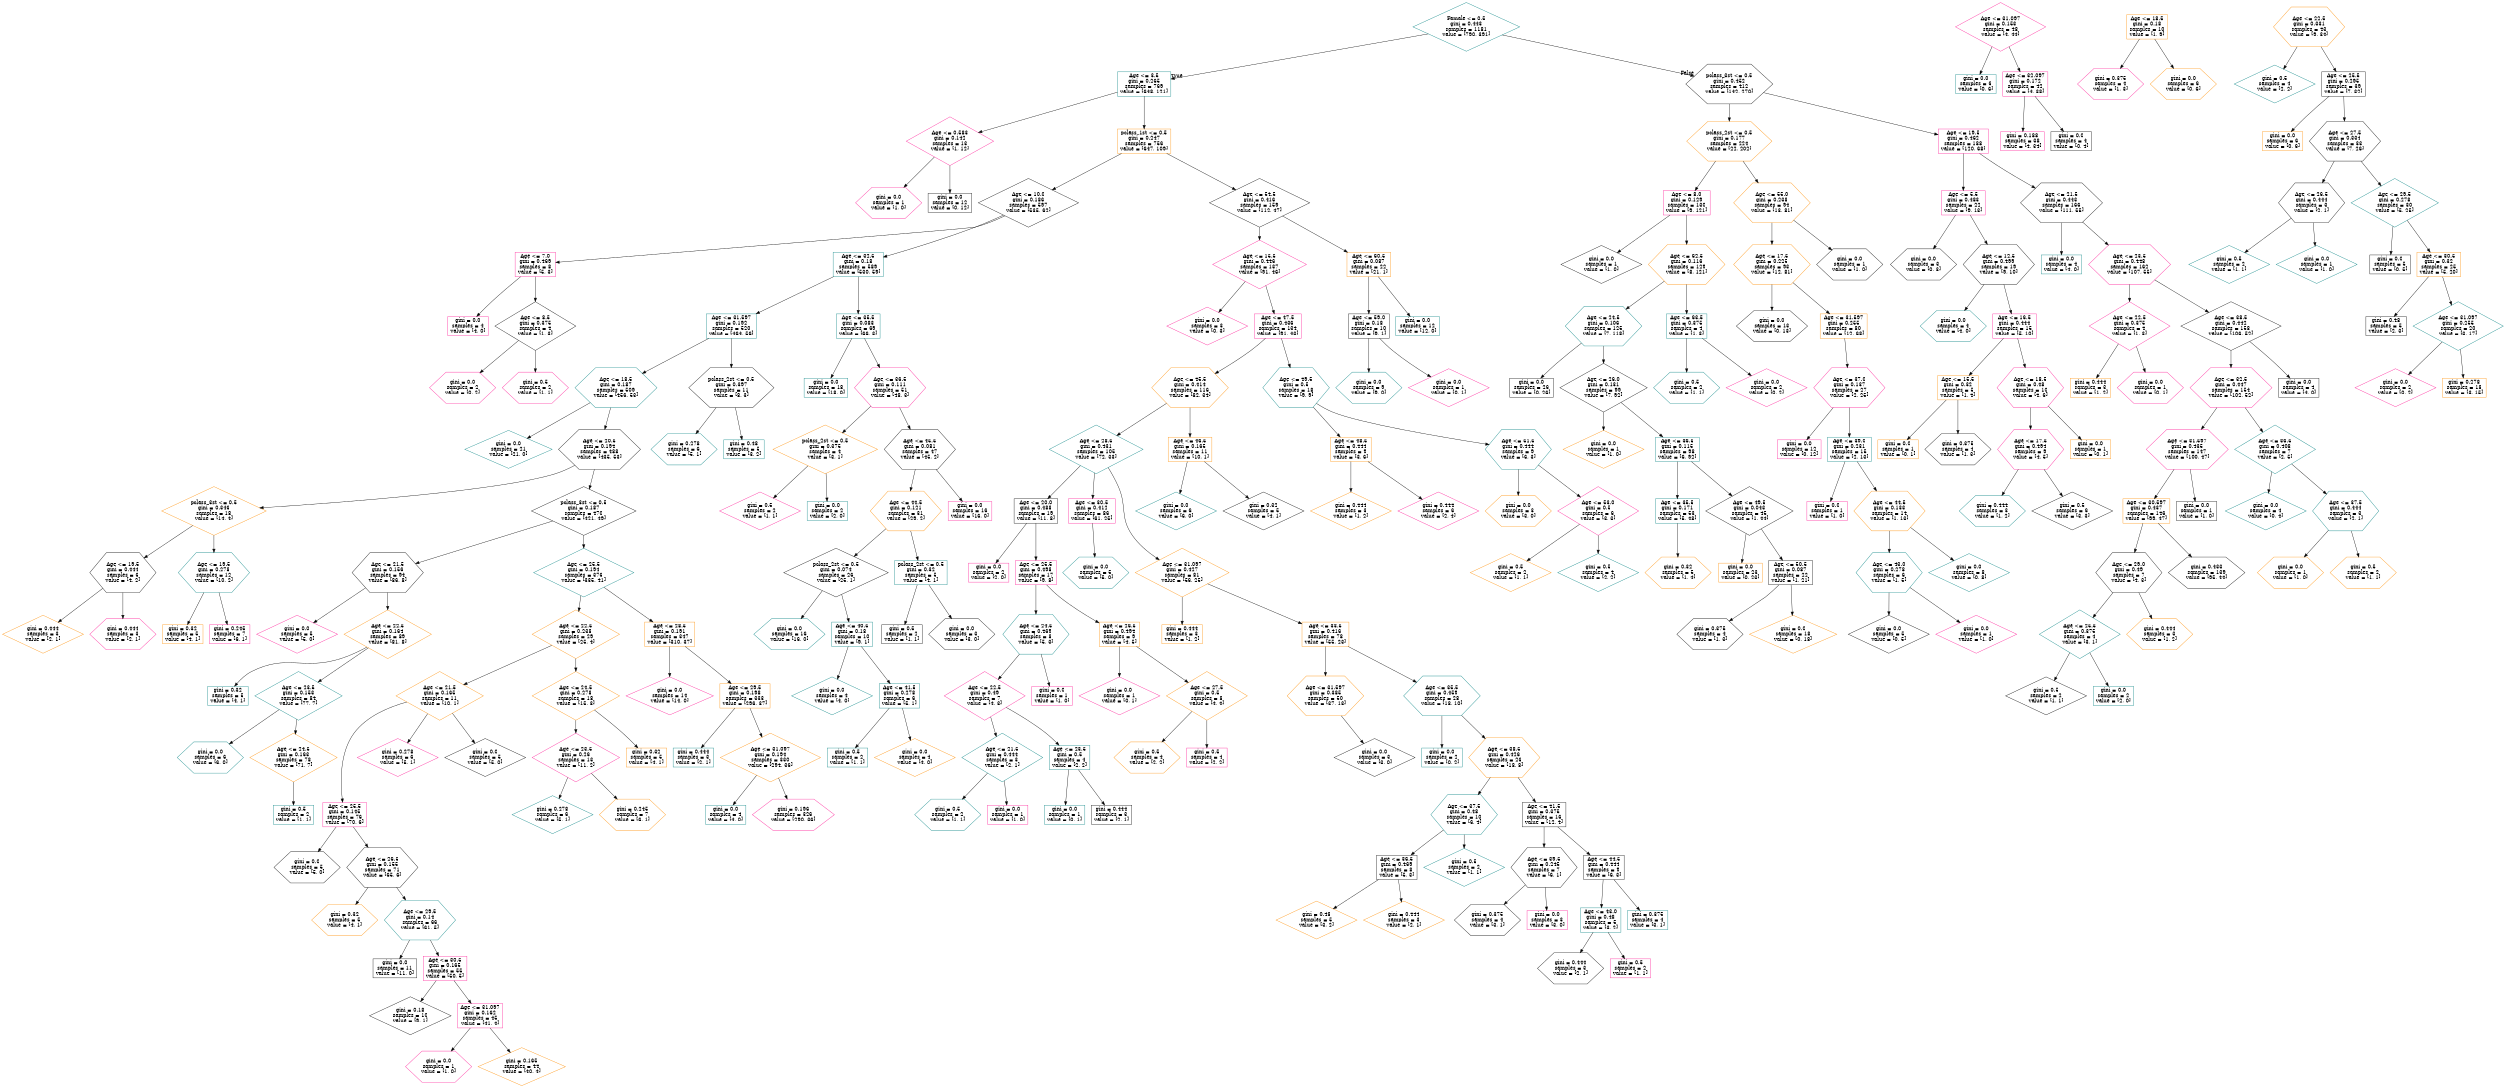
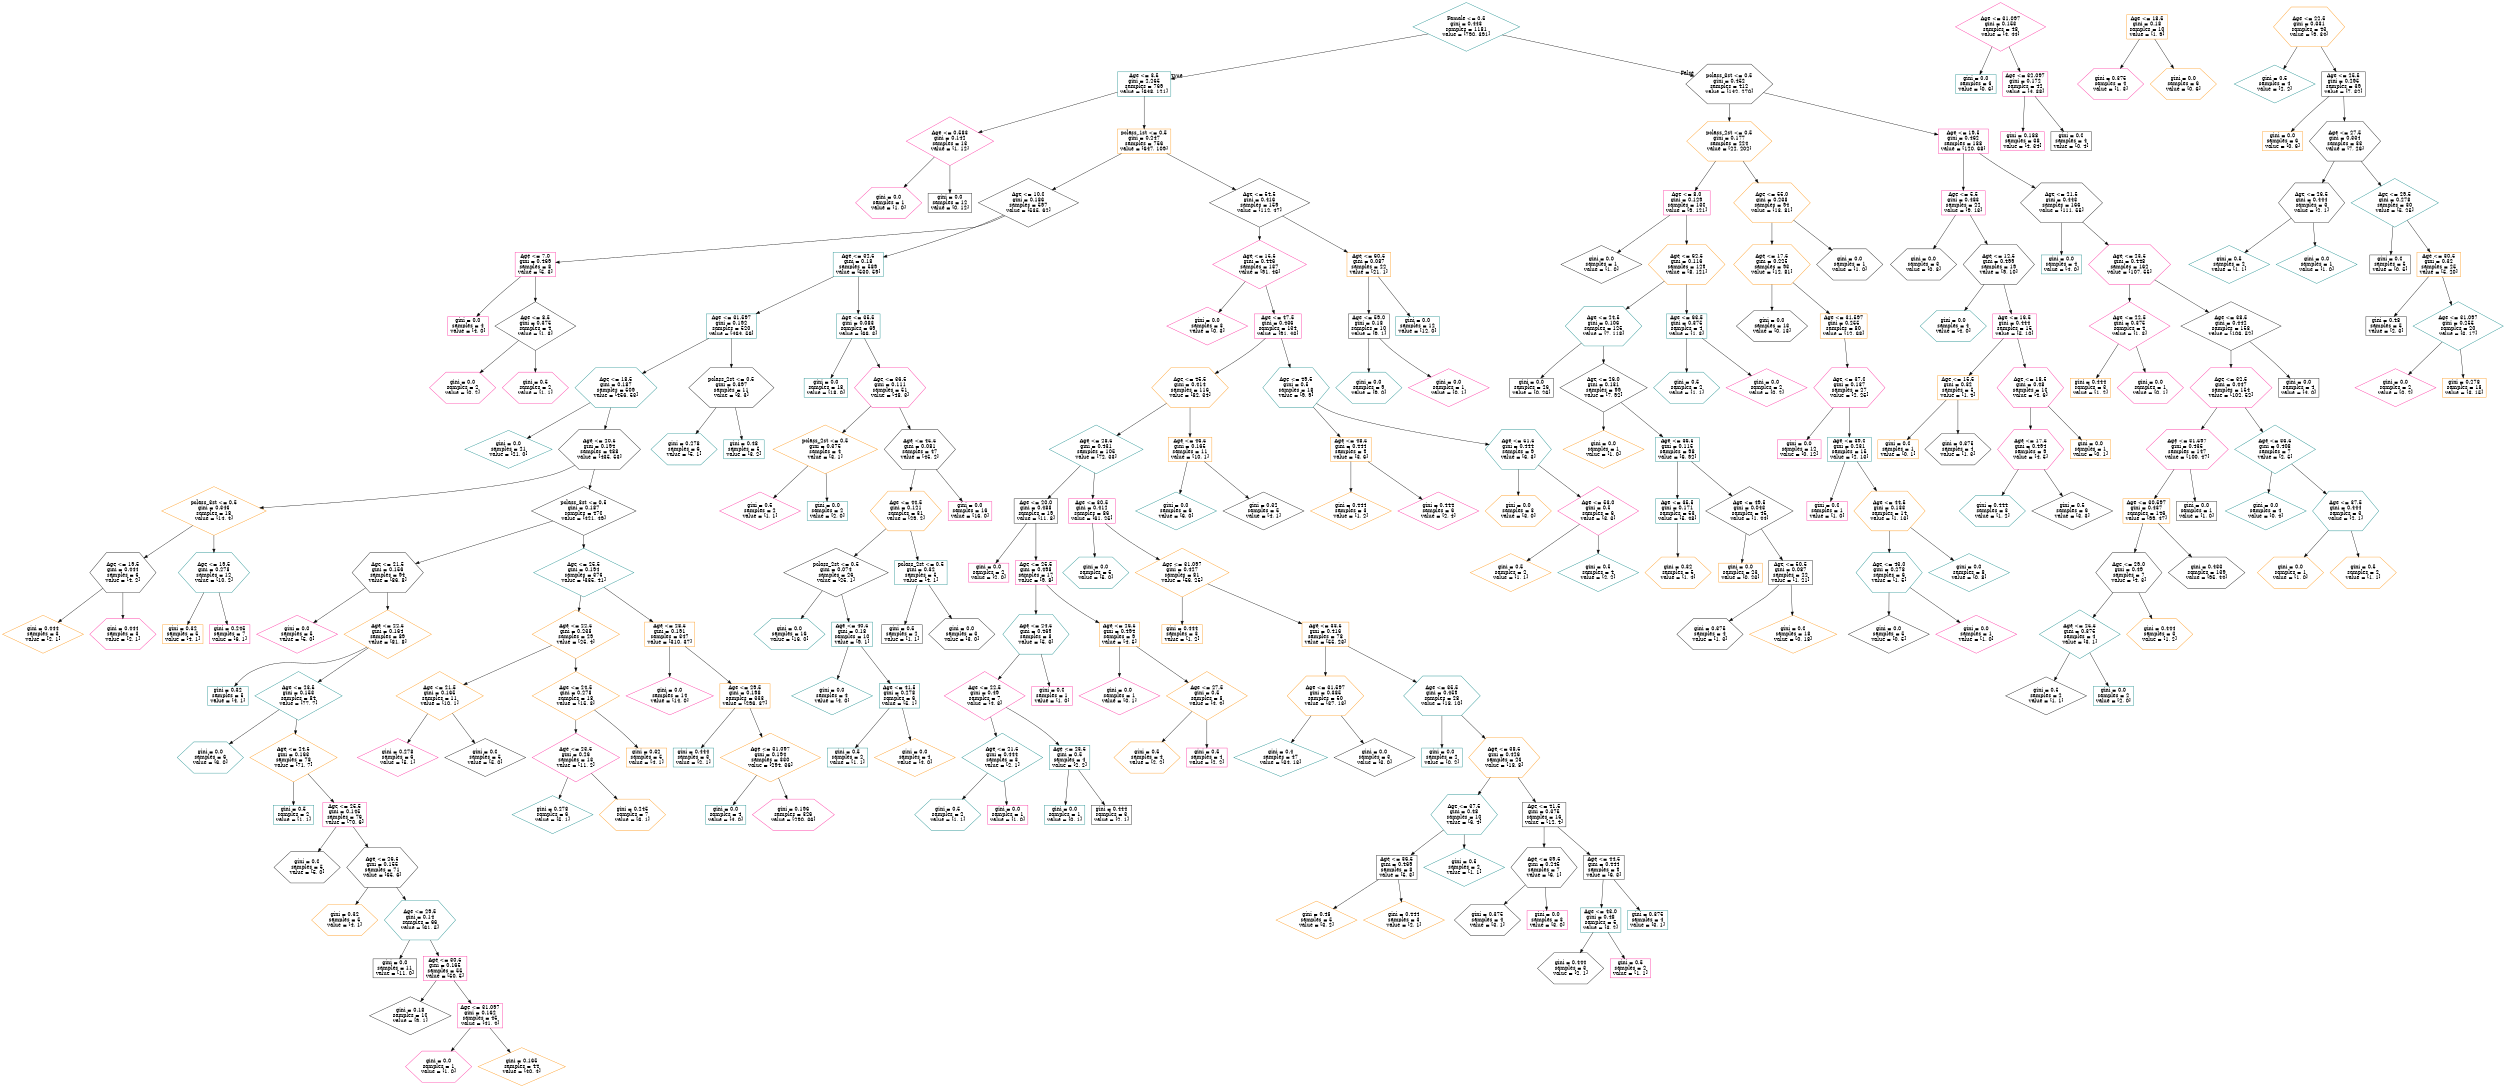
(1144, 84) -> (1144, 84)
(1125, 517) -> (1130, 542)
(353, 736) -> (320, 787)
none -> (1281, 758)
